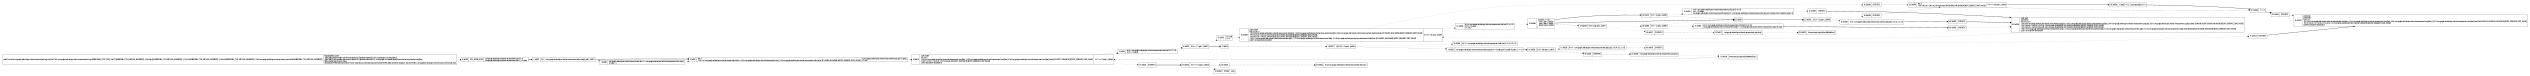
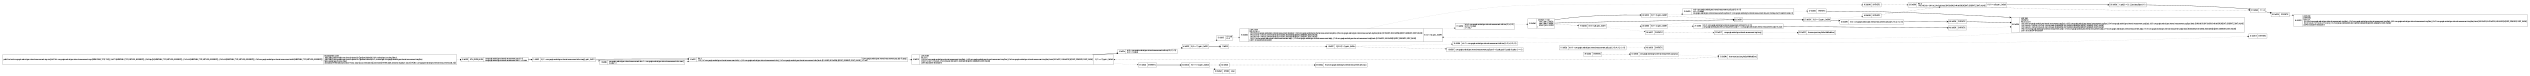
(1835, 20) -> (1835, 20)
(2310, 31) -> none
(1541, 50) -> none
(1105, 54) -> (1105, 54)
(1743, 57) -> (1743, 57)
